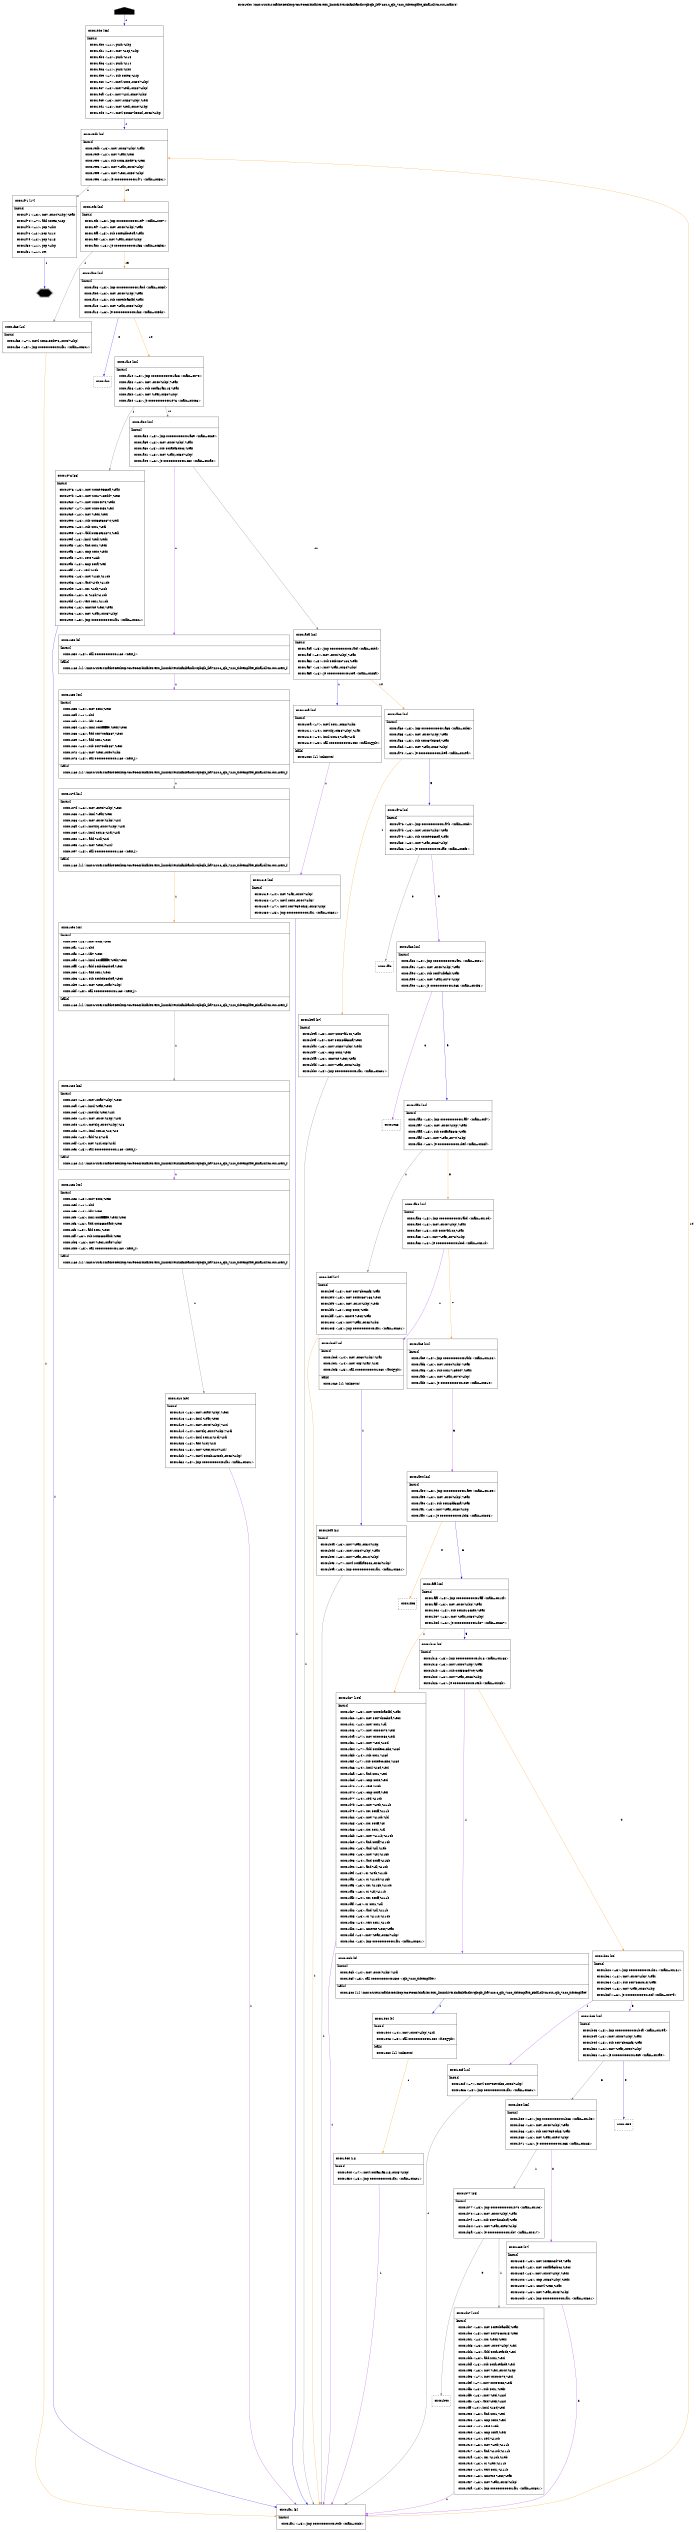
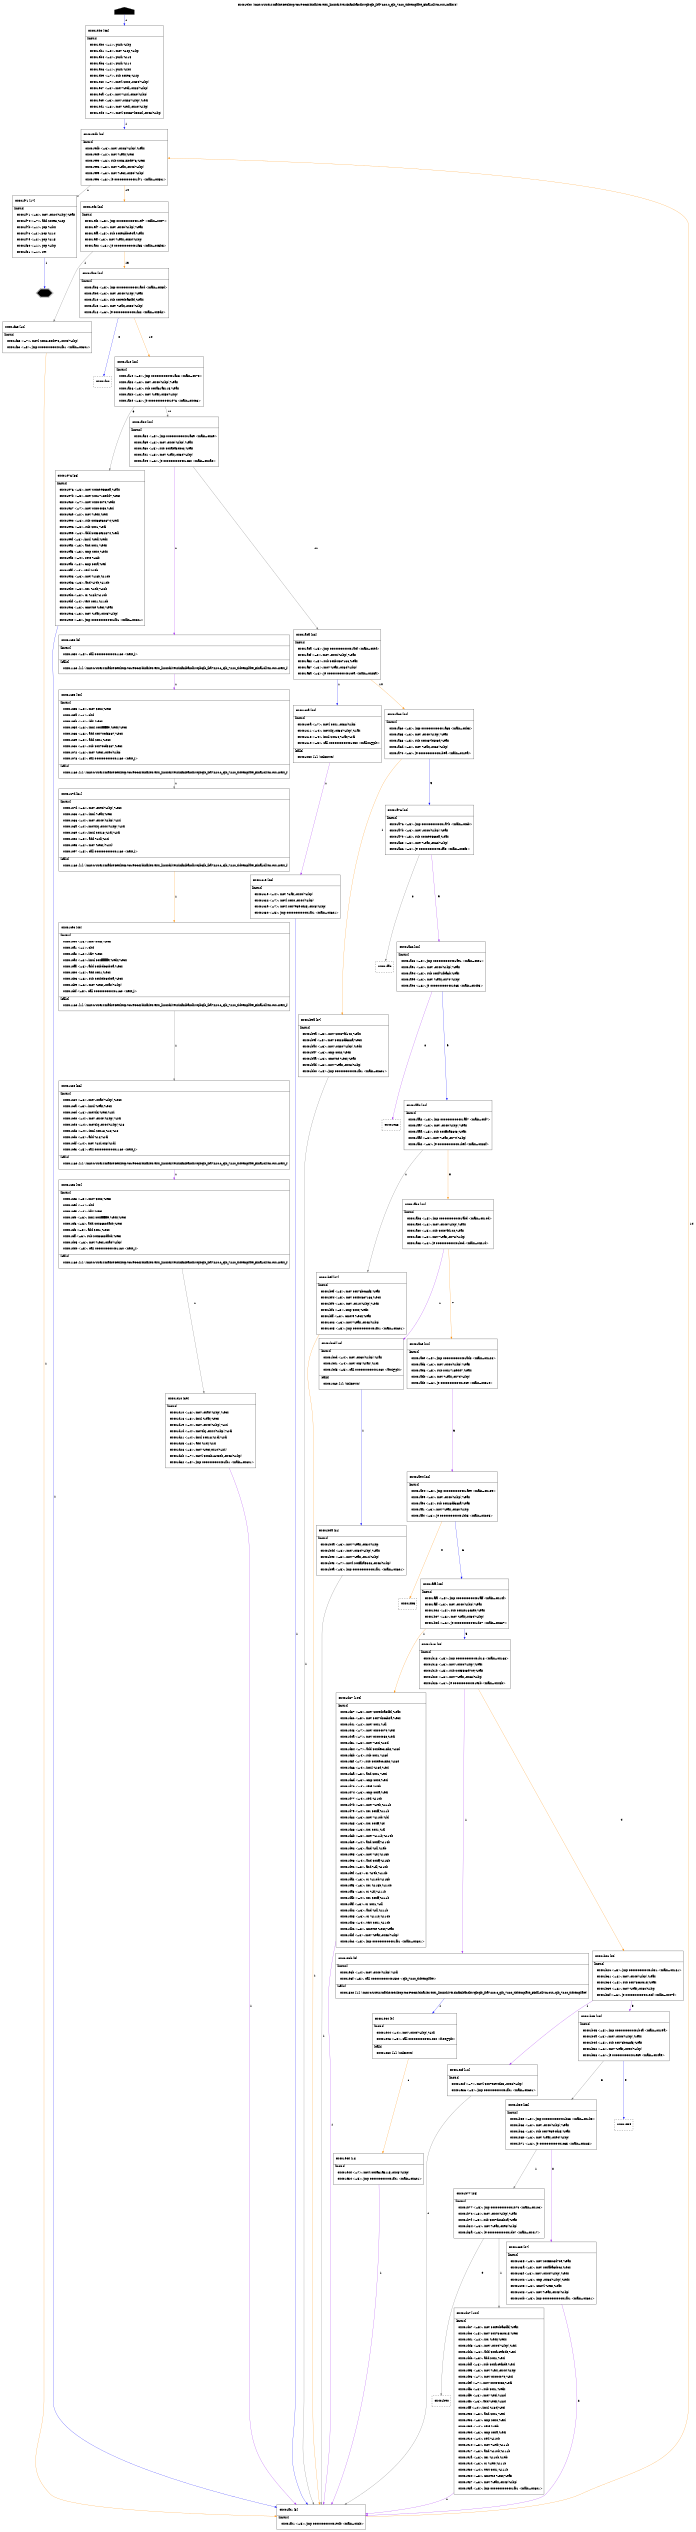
(133, 412) -> (133, 412)
